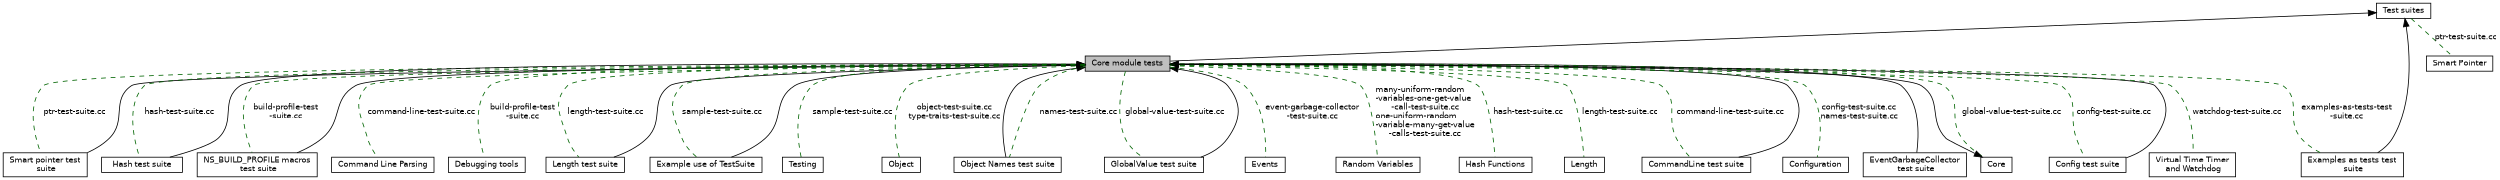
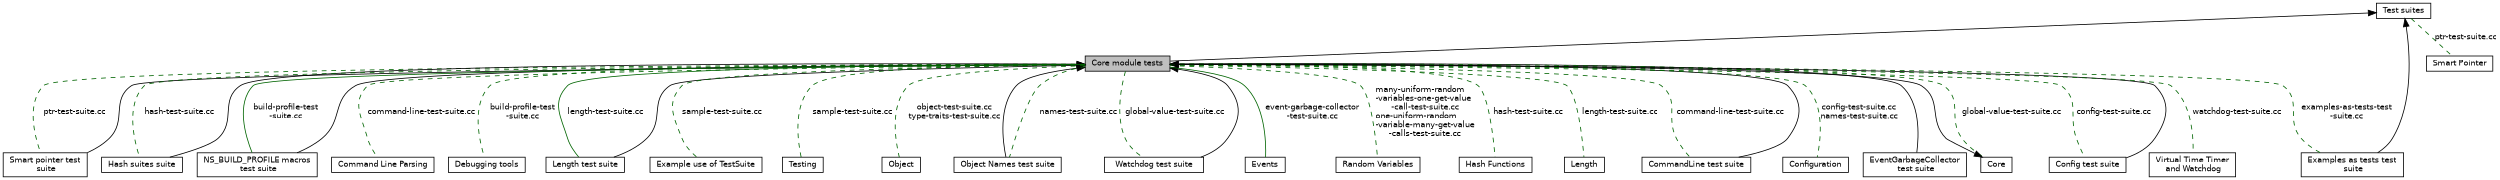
(786, 68) -> (786, 68)
(634, 70) -> (634, 70)
(808, 81) -> none
(1244, 85) -> (1244, 85)
(142, 165) -> (142, 165)
(1154, 165) -> (1154, 165)
